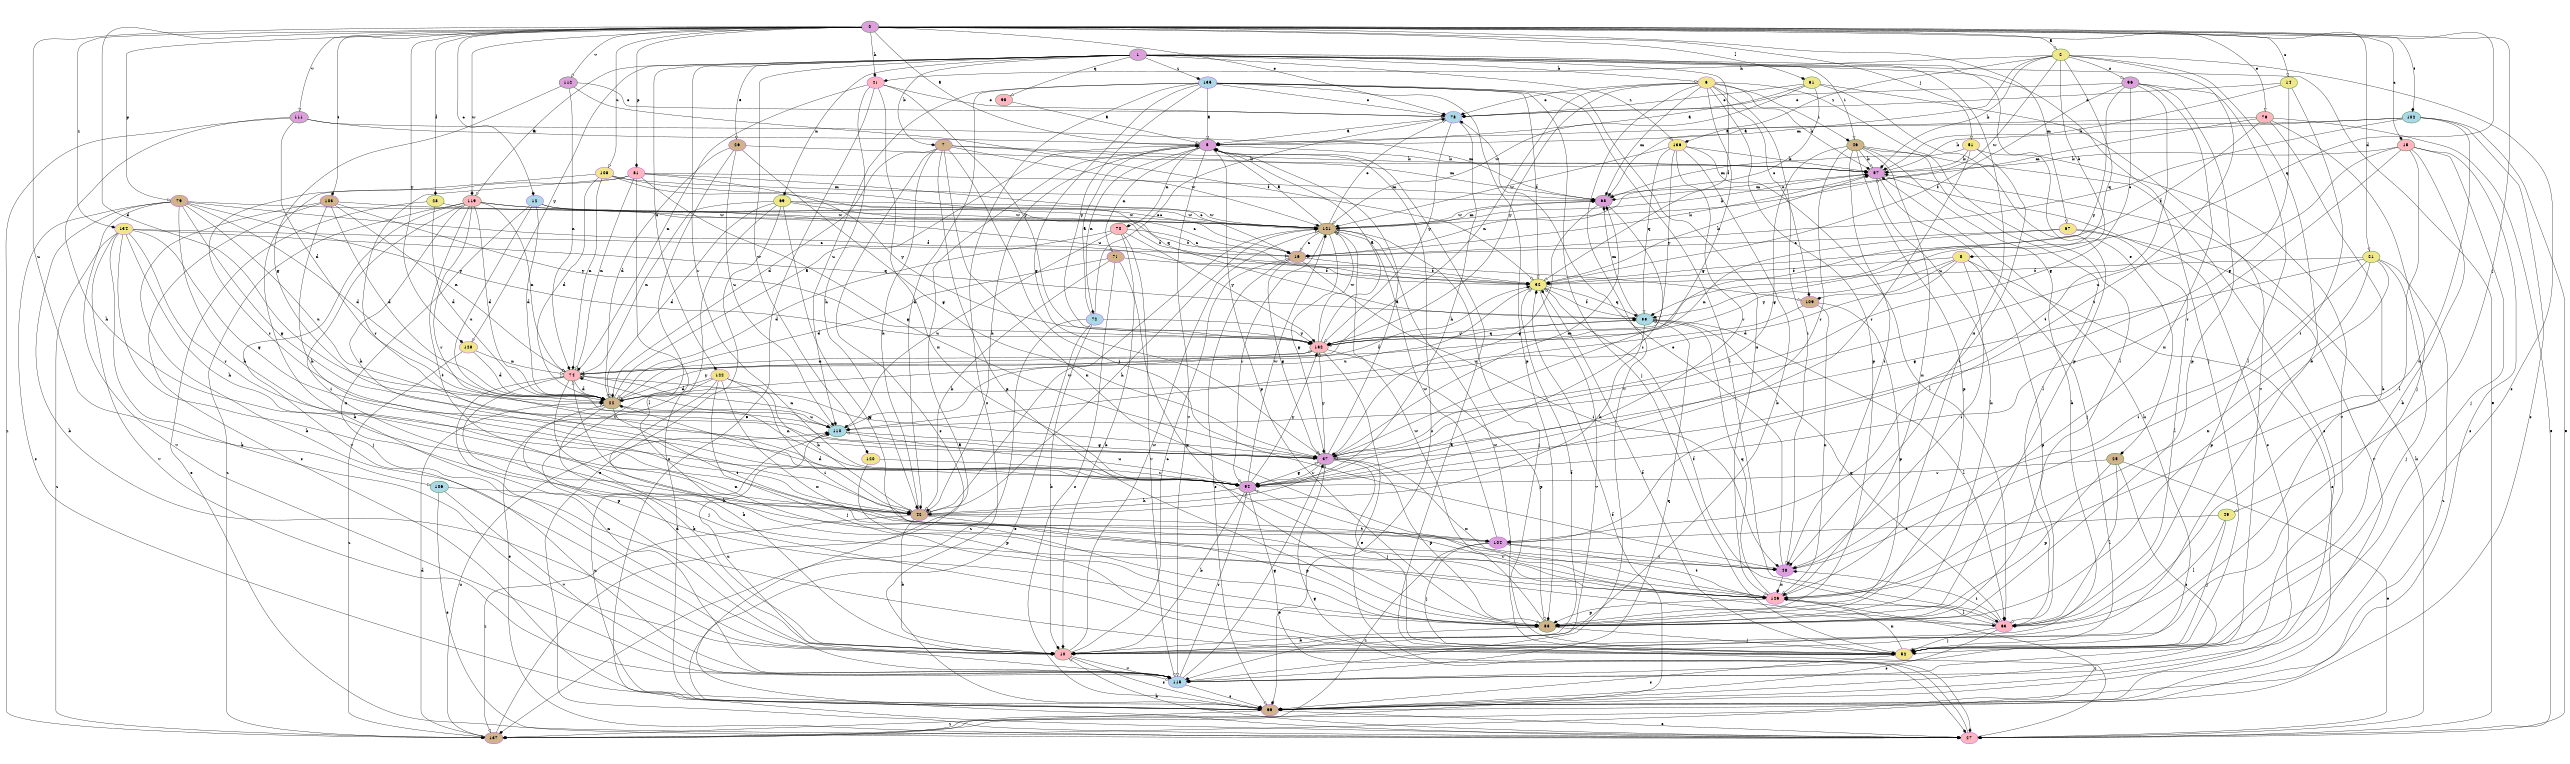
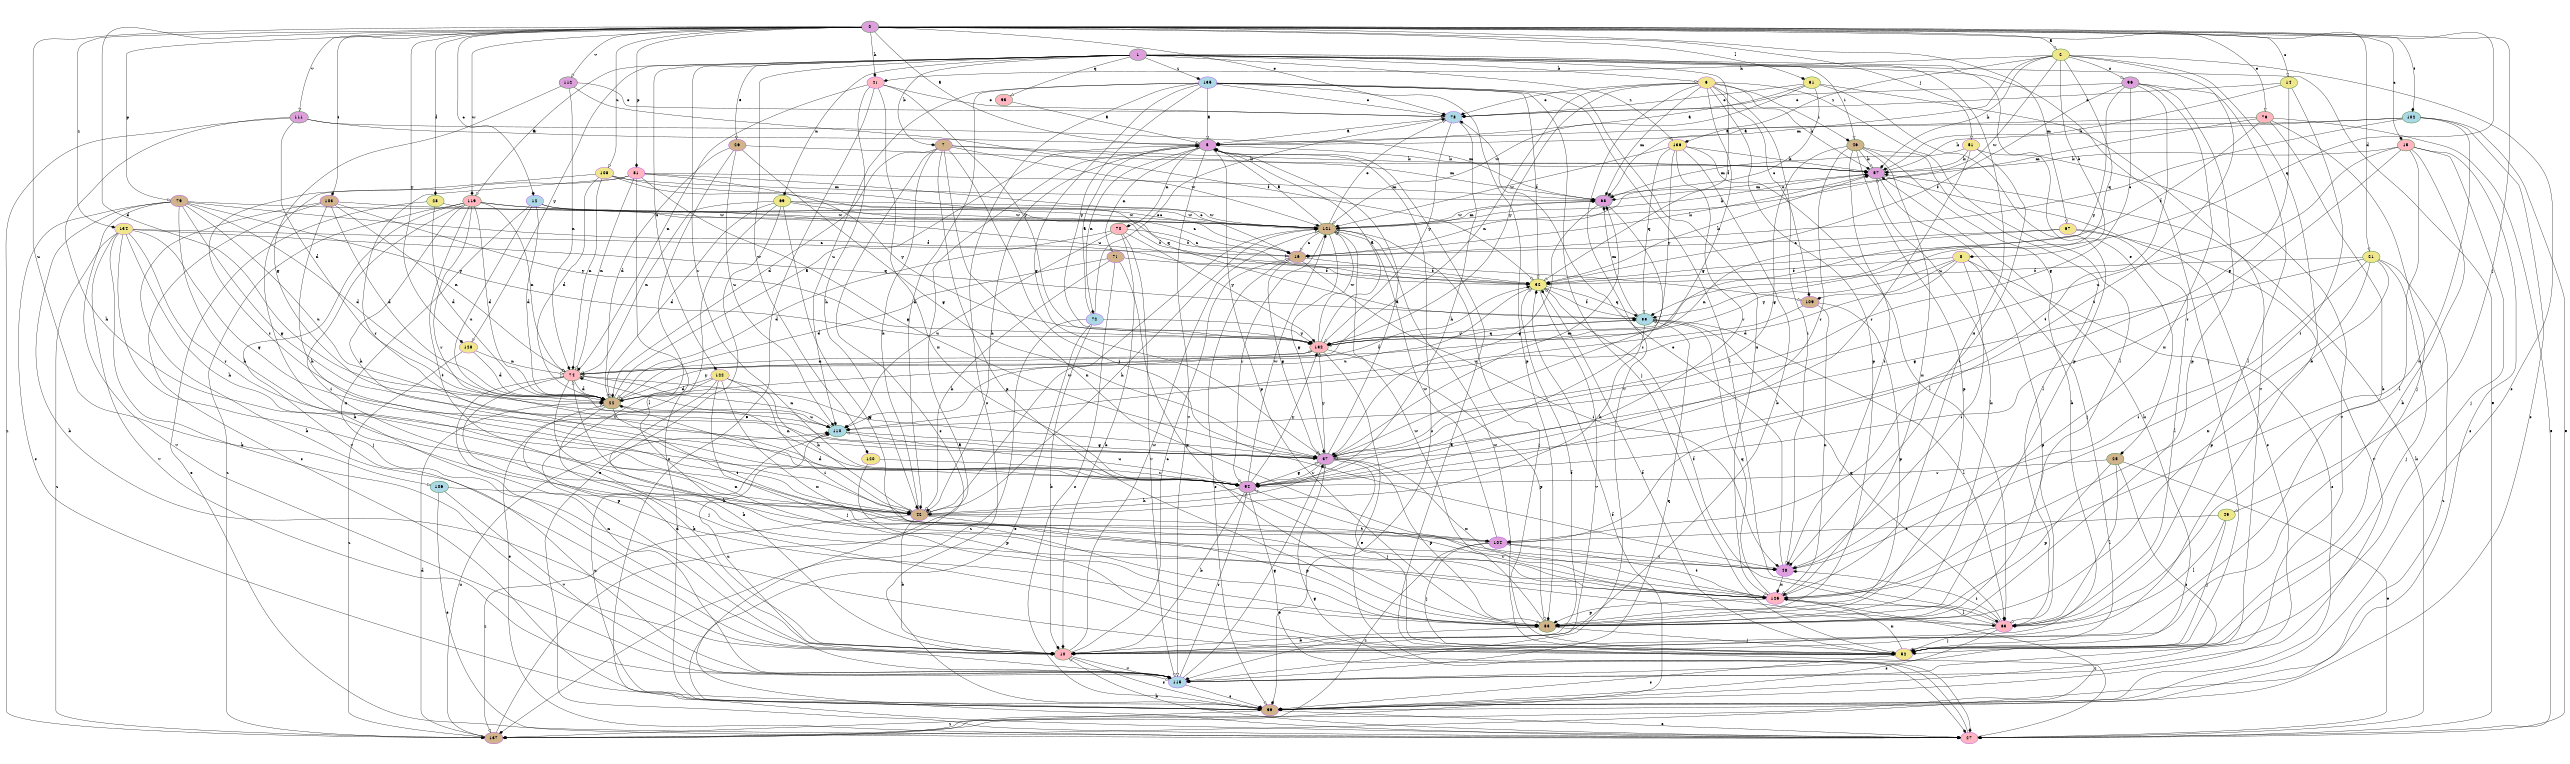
(1190, 365) -> (1190, 365)
(2186, 666) -> none
